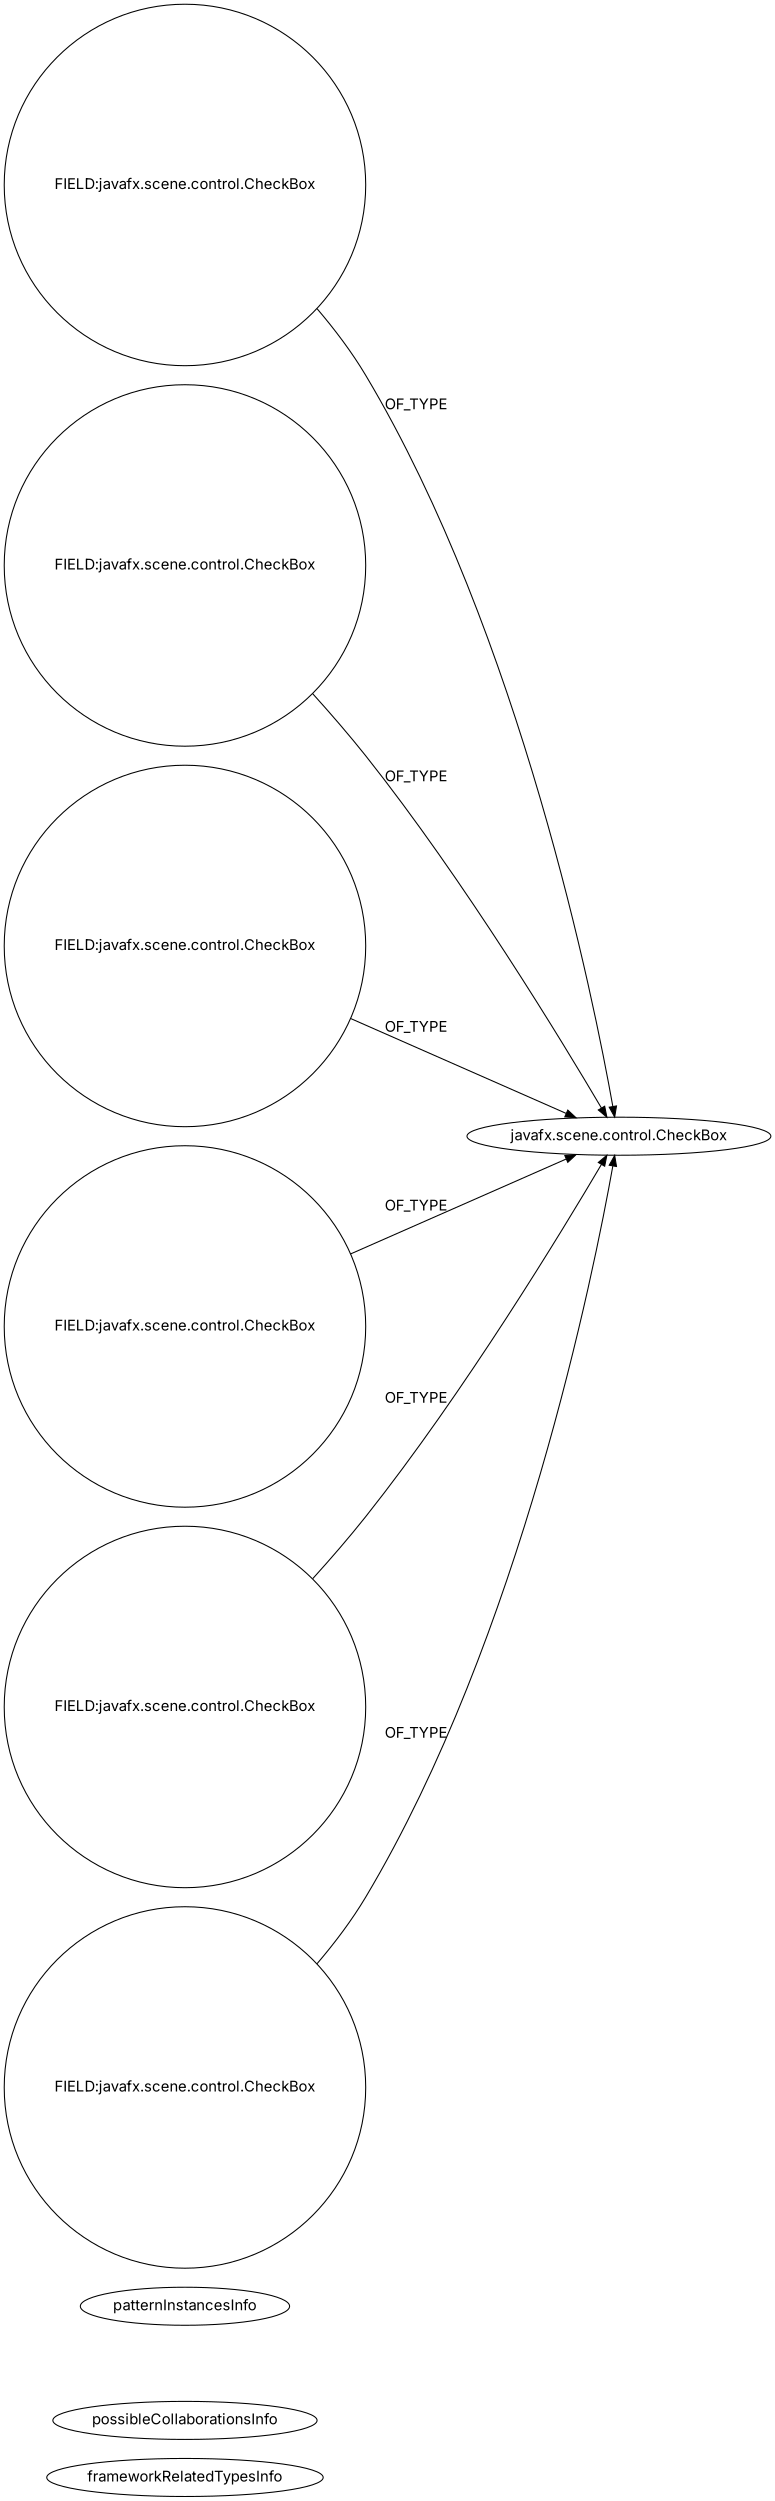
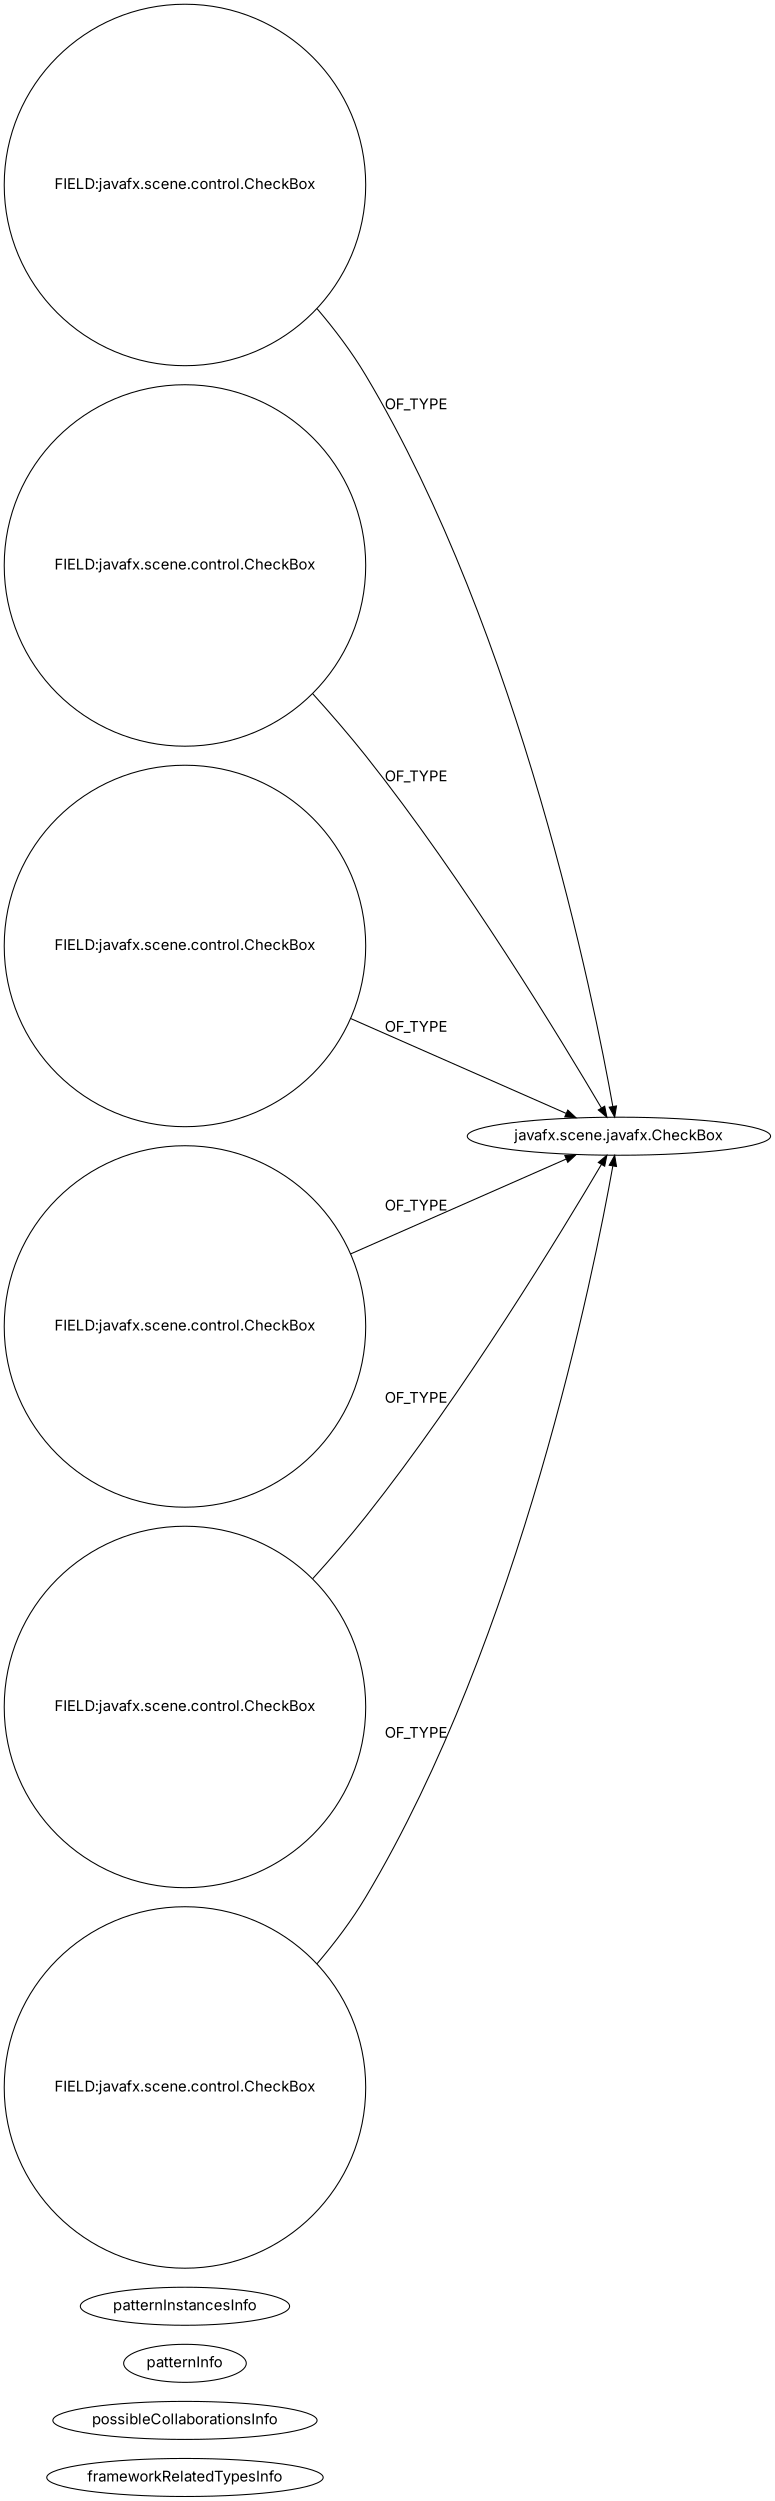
(619, 1136) -> (619, 1136)
none -> (185, 2363)
